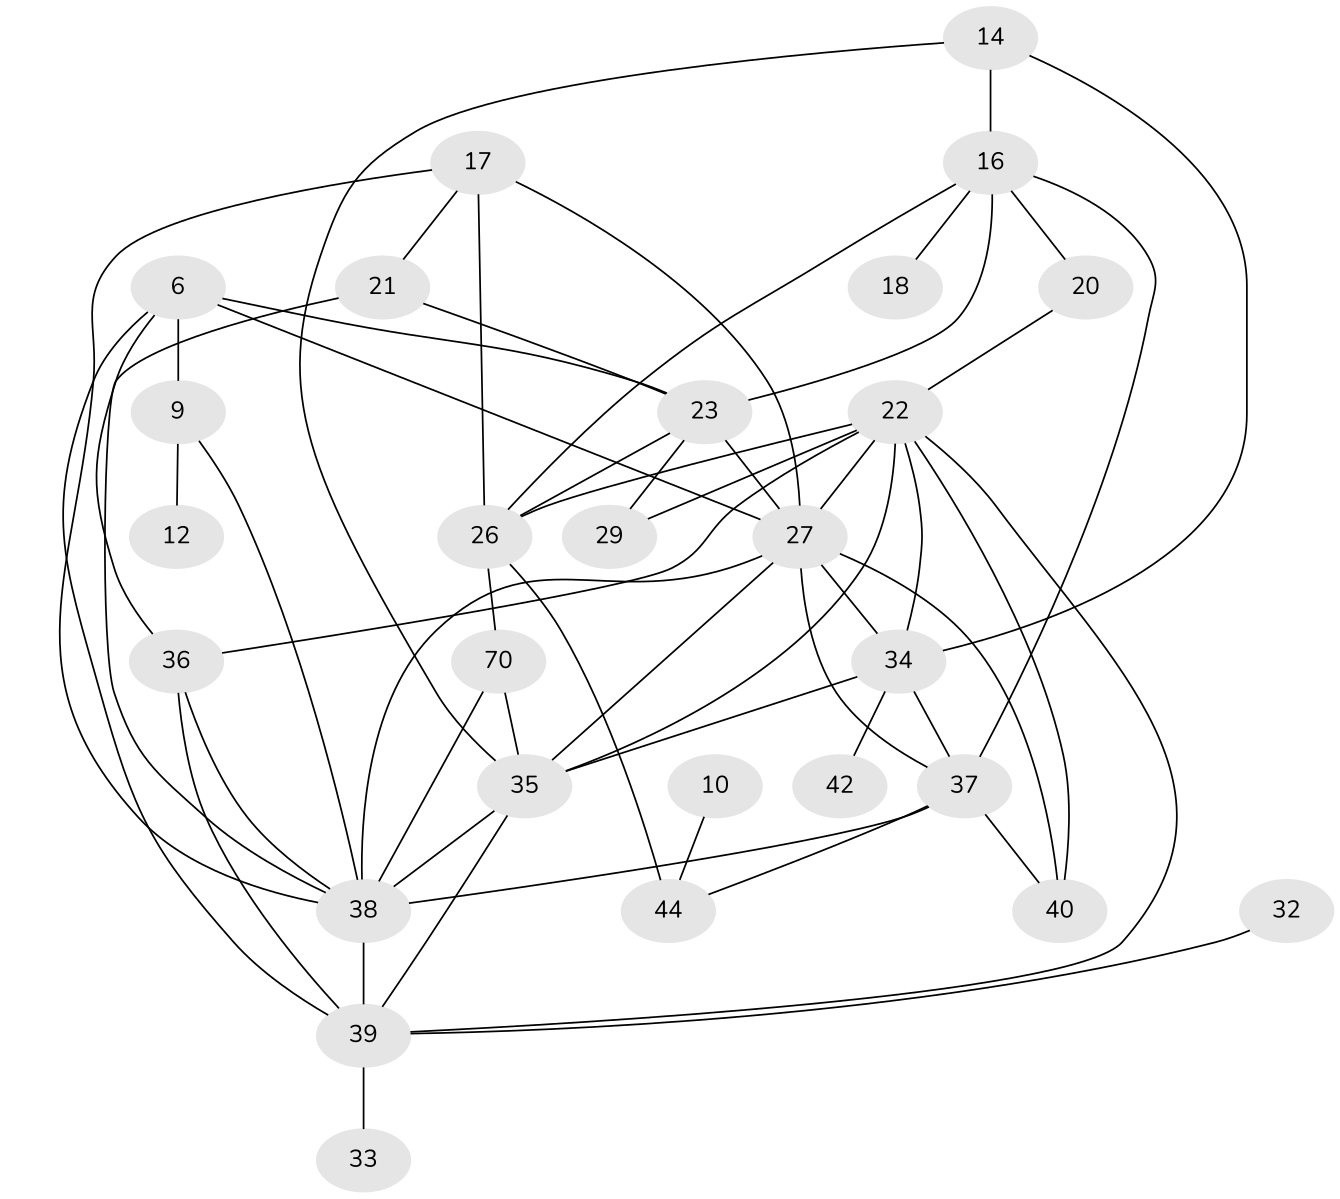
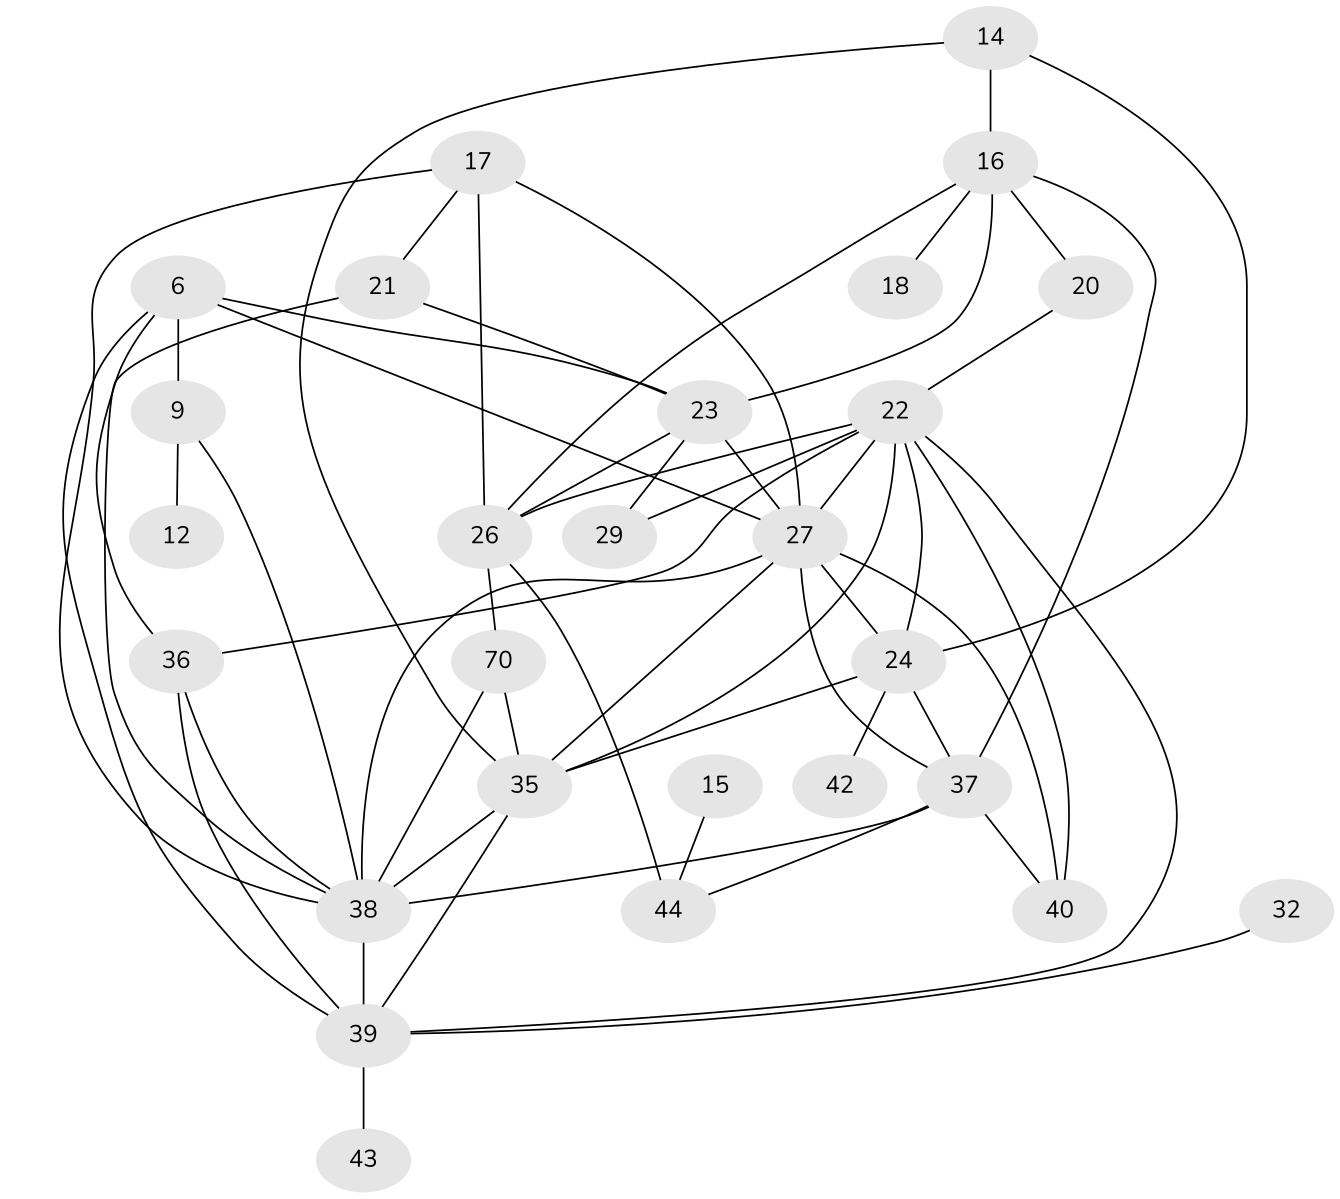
(899, 662) -> (899, 662)
(715, 786) -> (715, 786)
(364, 1160) -> (364, 1160)
